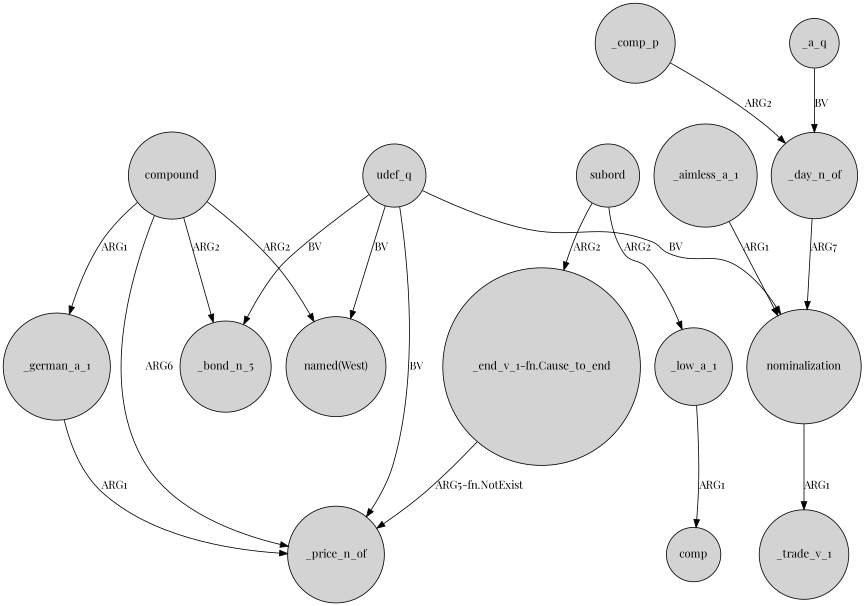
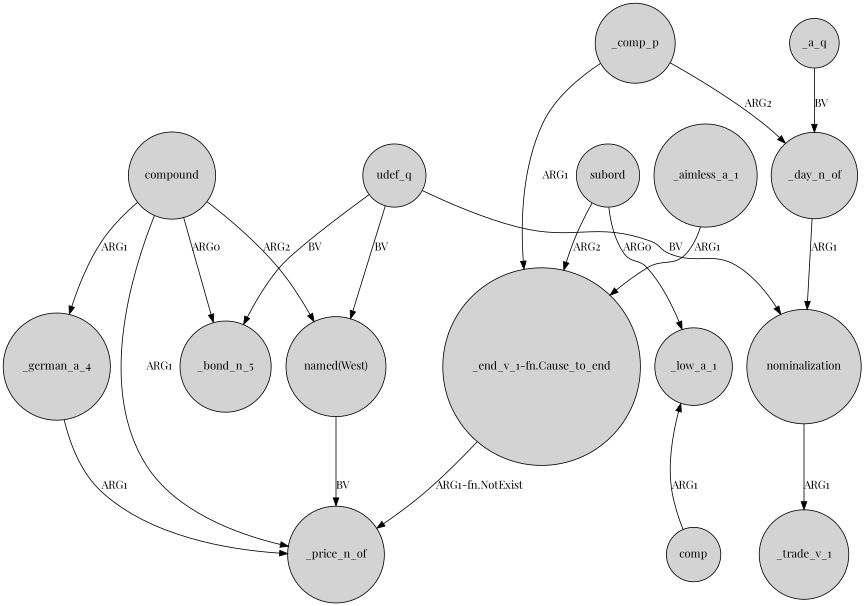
none -> (533, 150)
(206, 247) -> (206, 247)
(638, 247) -> (638, 247)
(824, 247) -> (824, 247)
(752, 265) -> (664, 263)
(409, 361) -> (336, 457)
(57, 367) -> (57, 367)
(160, 367) -> (160, 367)
(699, 463) -> (670, 471)
(480, 486) -> (480, 486)
